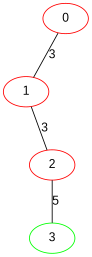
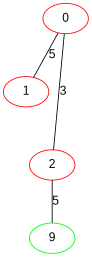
(52, 55) -> (52, 55)
(39, 128) -> (59, 92)
(52, 238) -> (52, 238)
